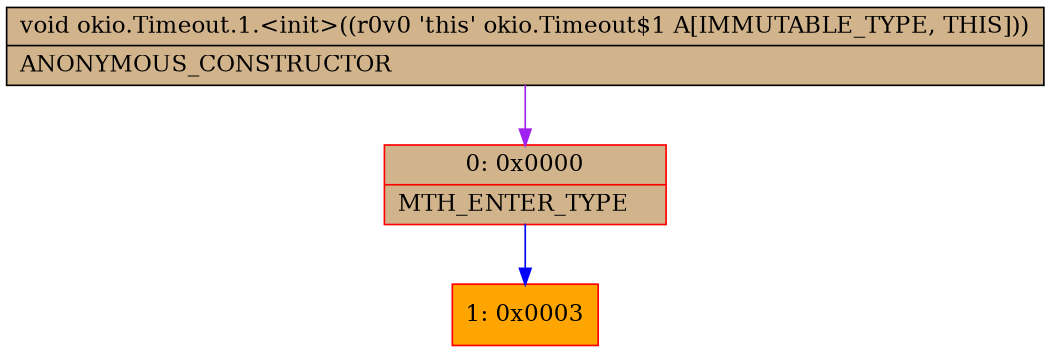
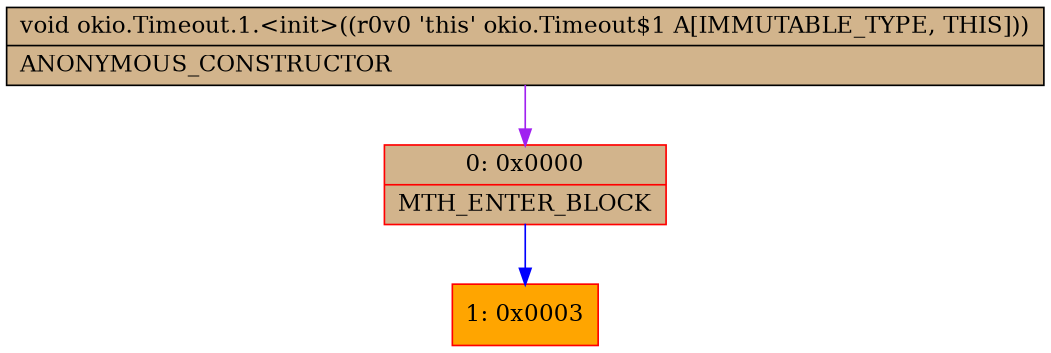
(514, 204) -> (525, 204)
